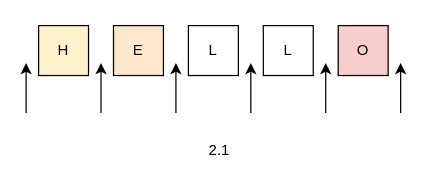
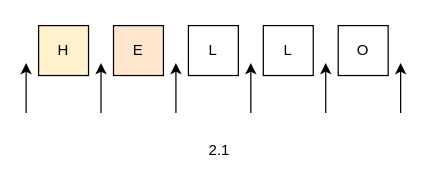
(363, 51) -> (363, 51)
